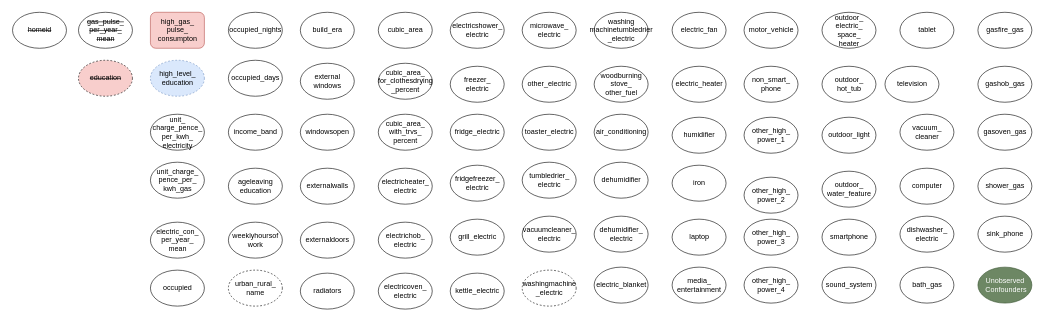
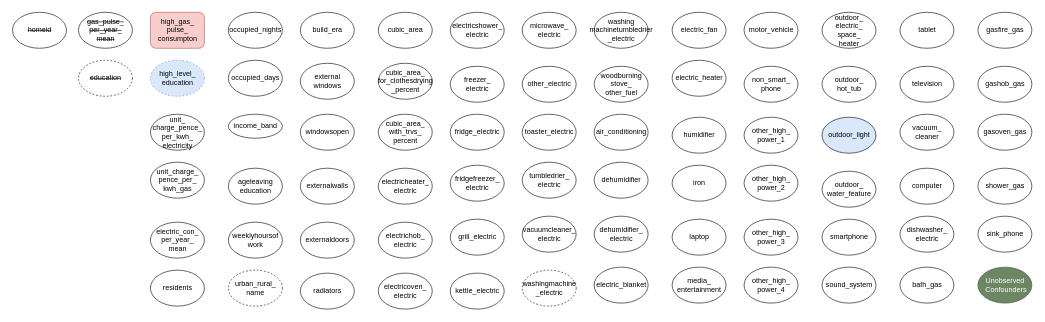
(105, 78) -> (105, 78)
(699, 84) -> (699, 78)
(912, 84) -> (927, 84)
(255, 132) -> (255, 126)
(849, 135) -> (849, 135)
(771, 195) -> (771, 183)
(178, 288) -> (178, 288)
